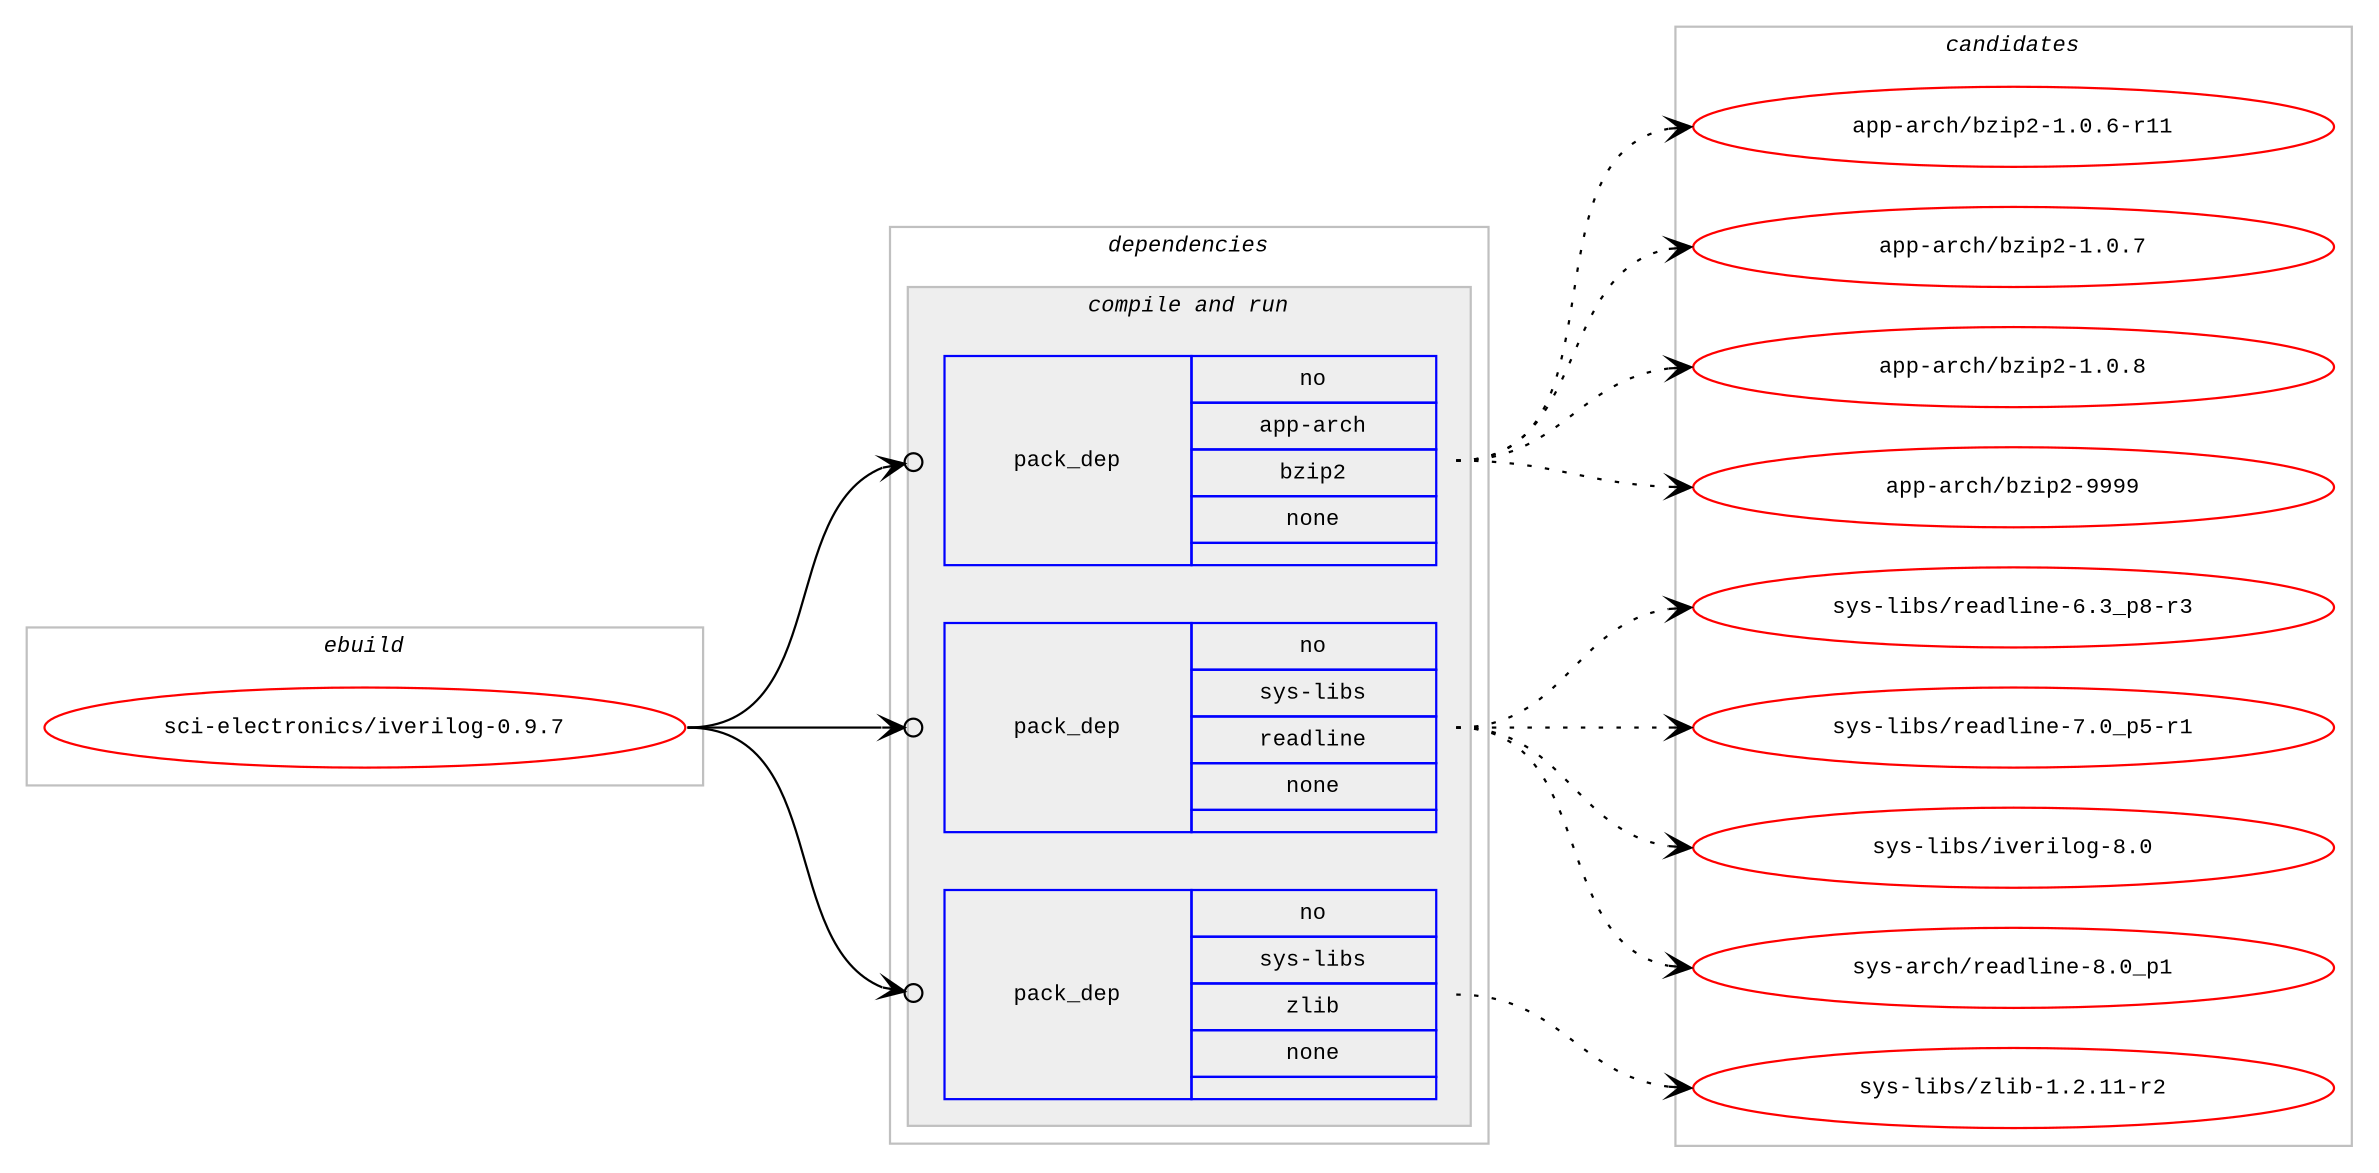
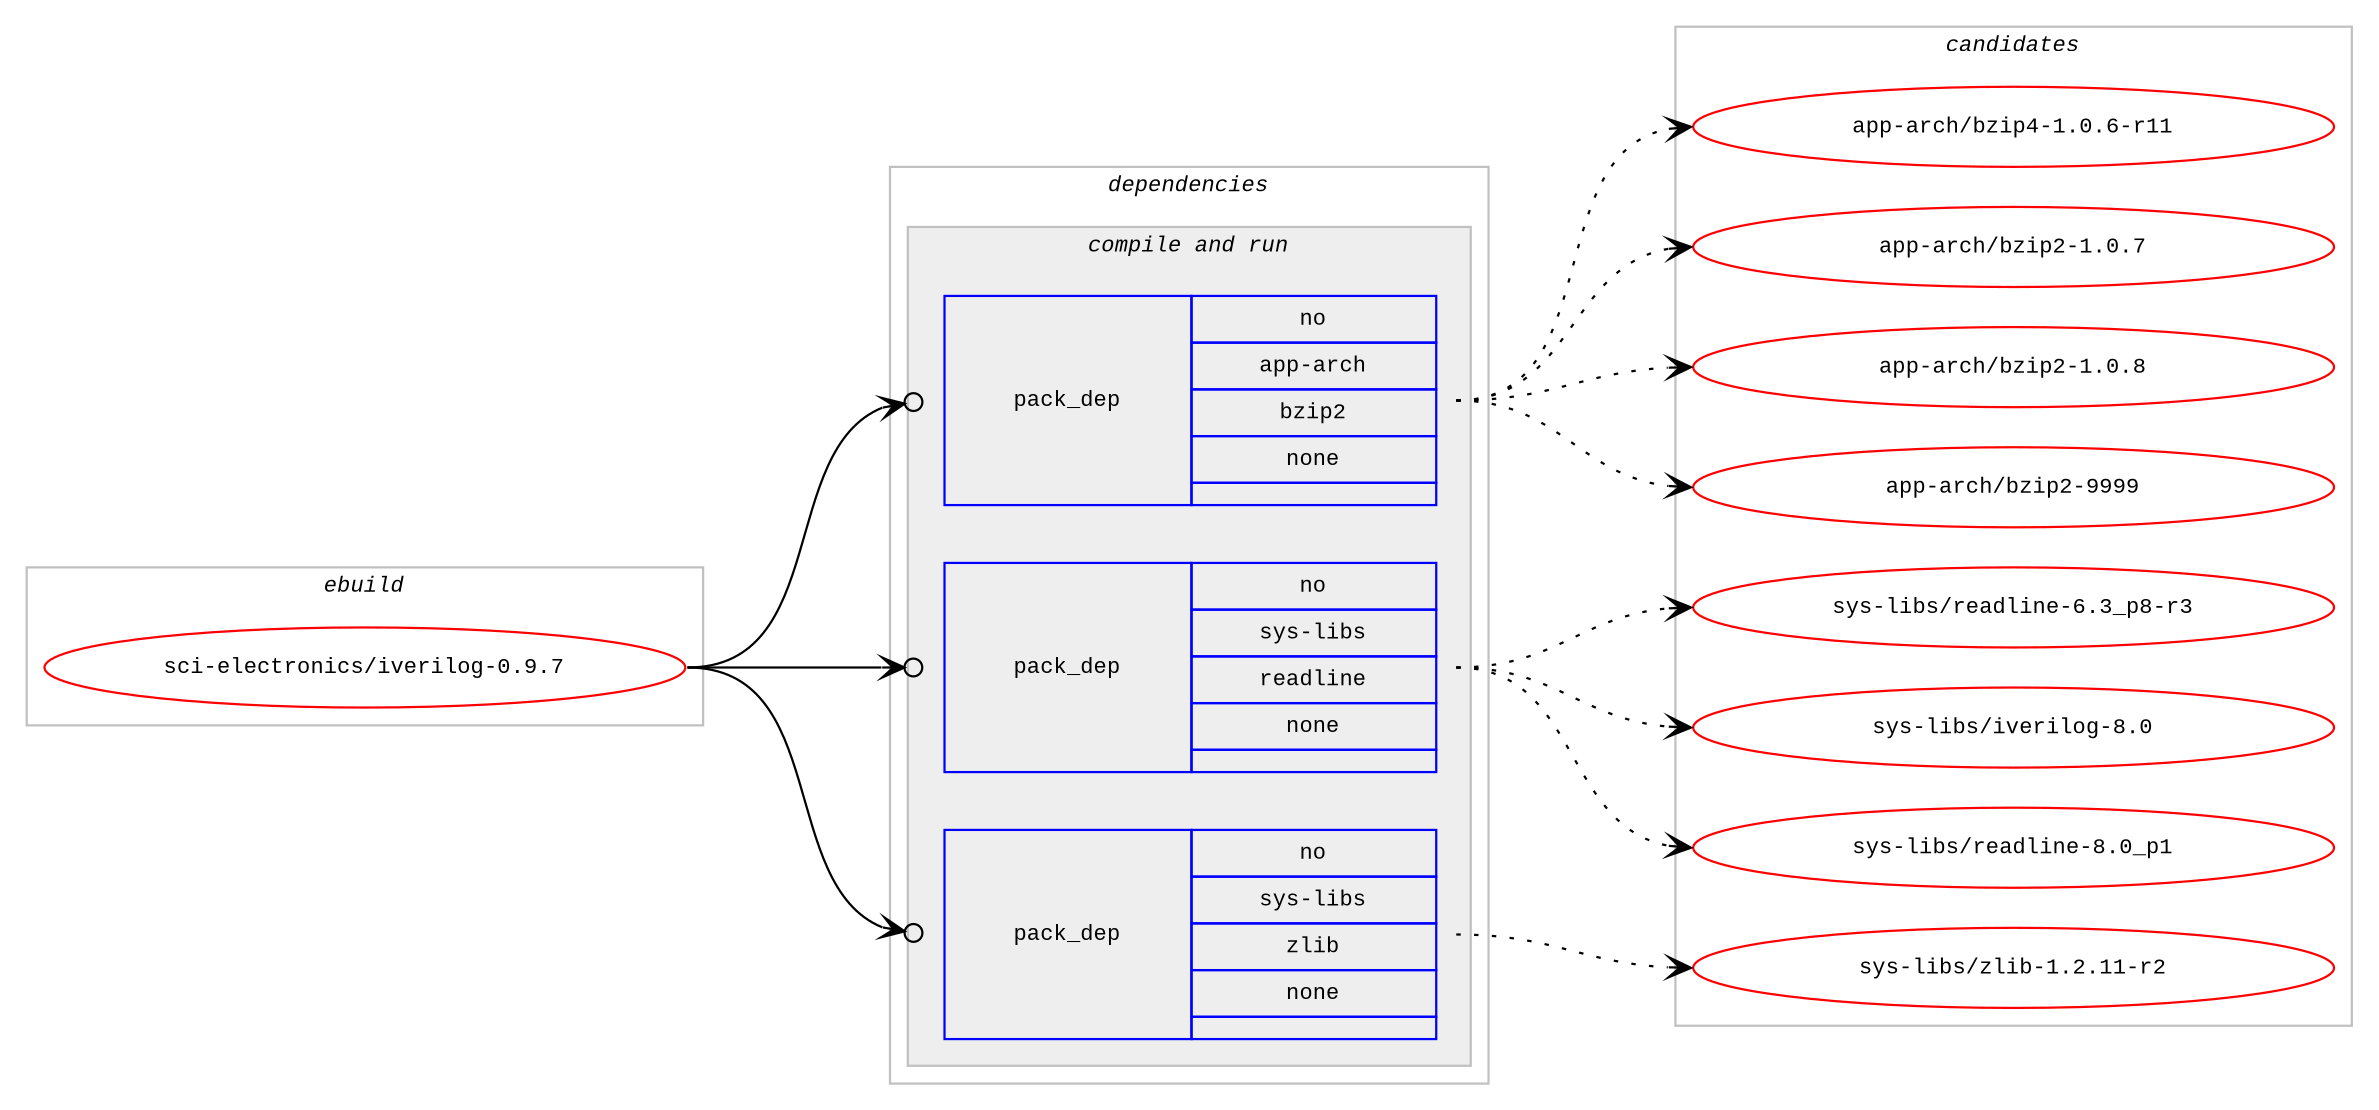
(2014, 127) -> (2014, 127)
(2014, 728) -> none
(2014, 968) -> (2014, 848)
